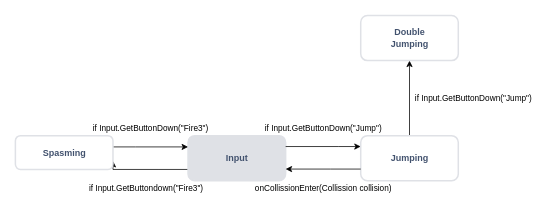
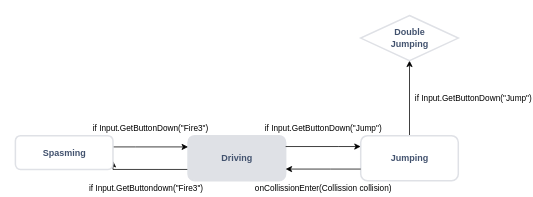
(409, 38) -> (409, 38)
(237, 158) -> (237, 158)
